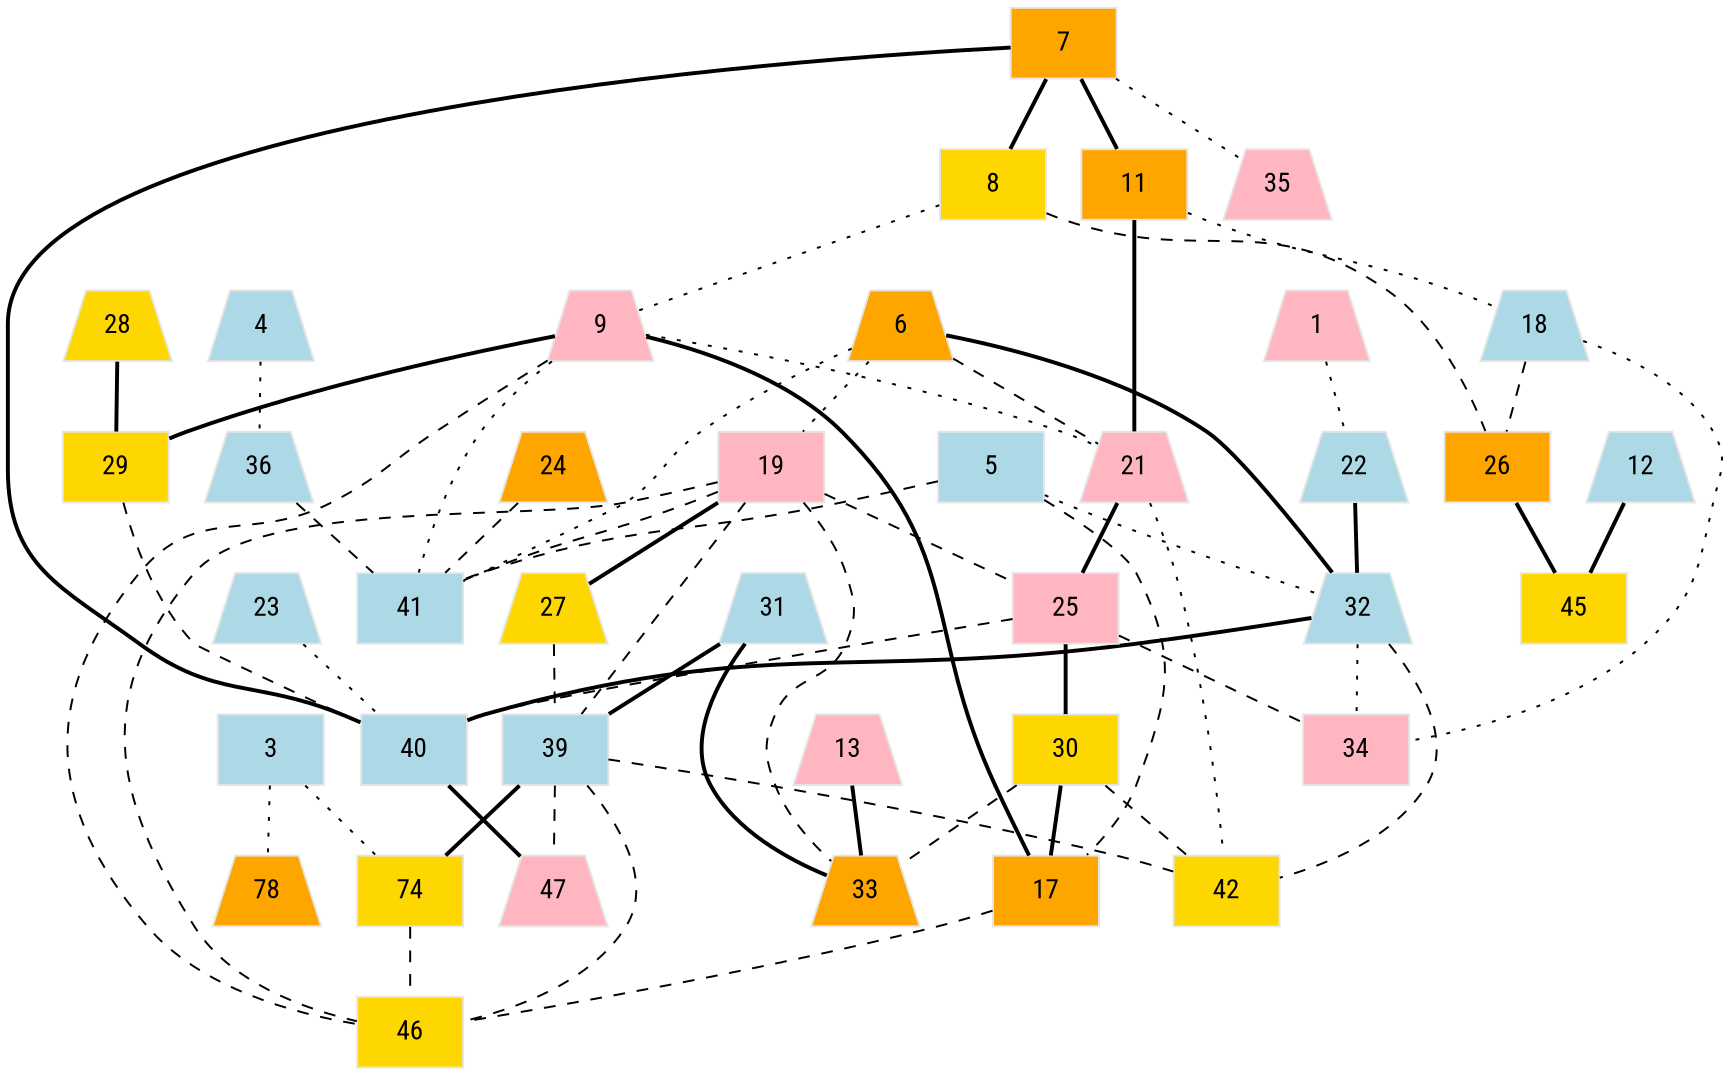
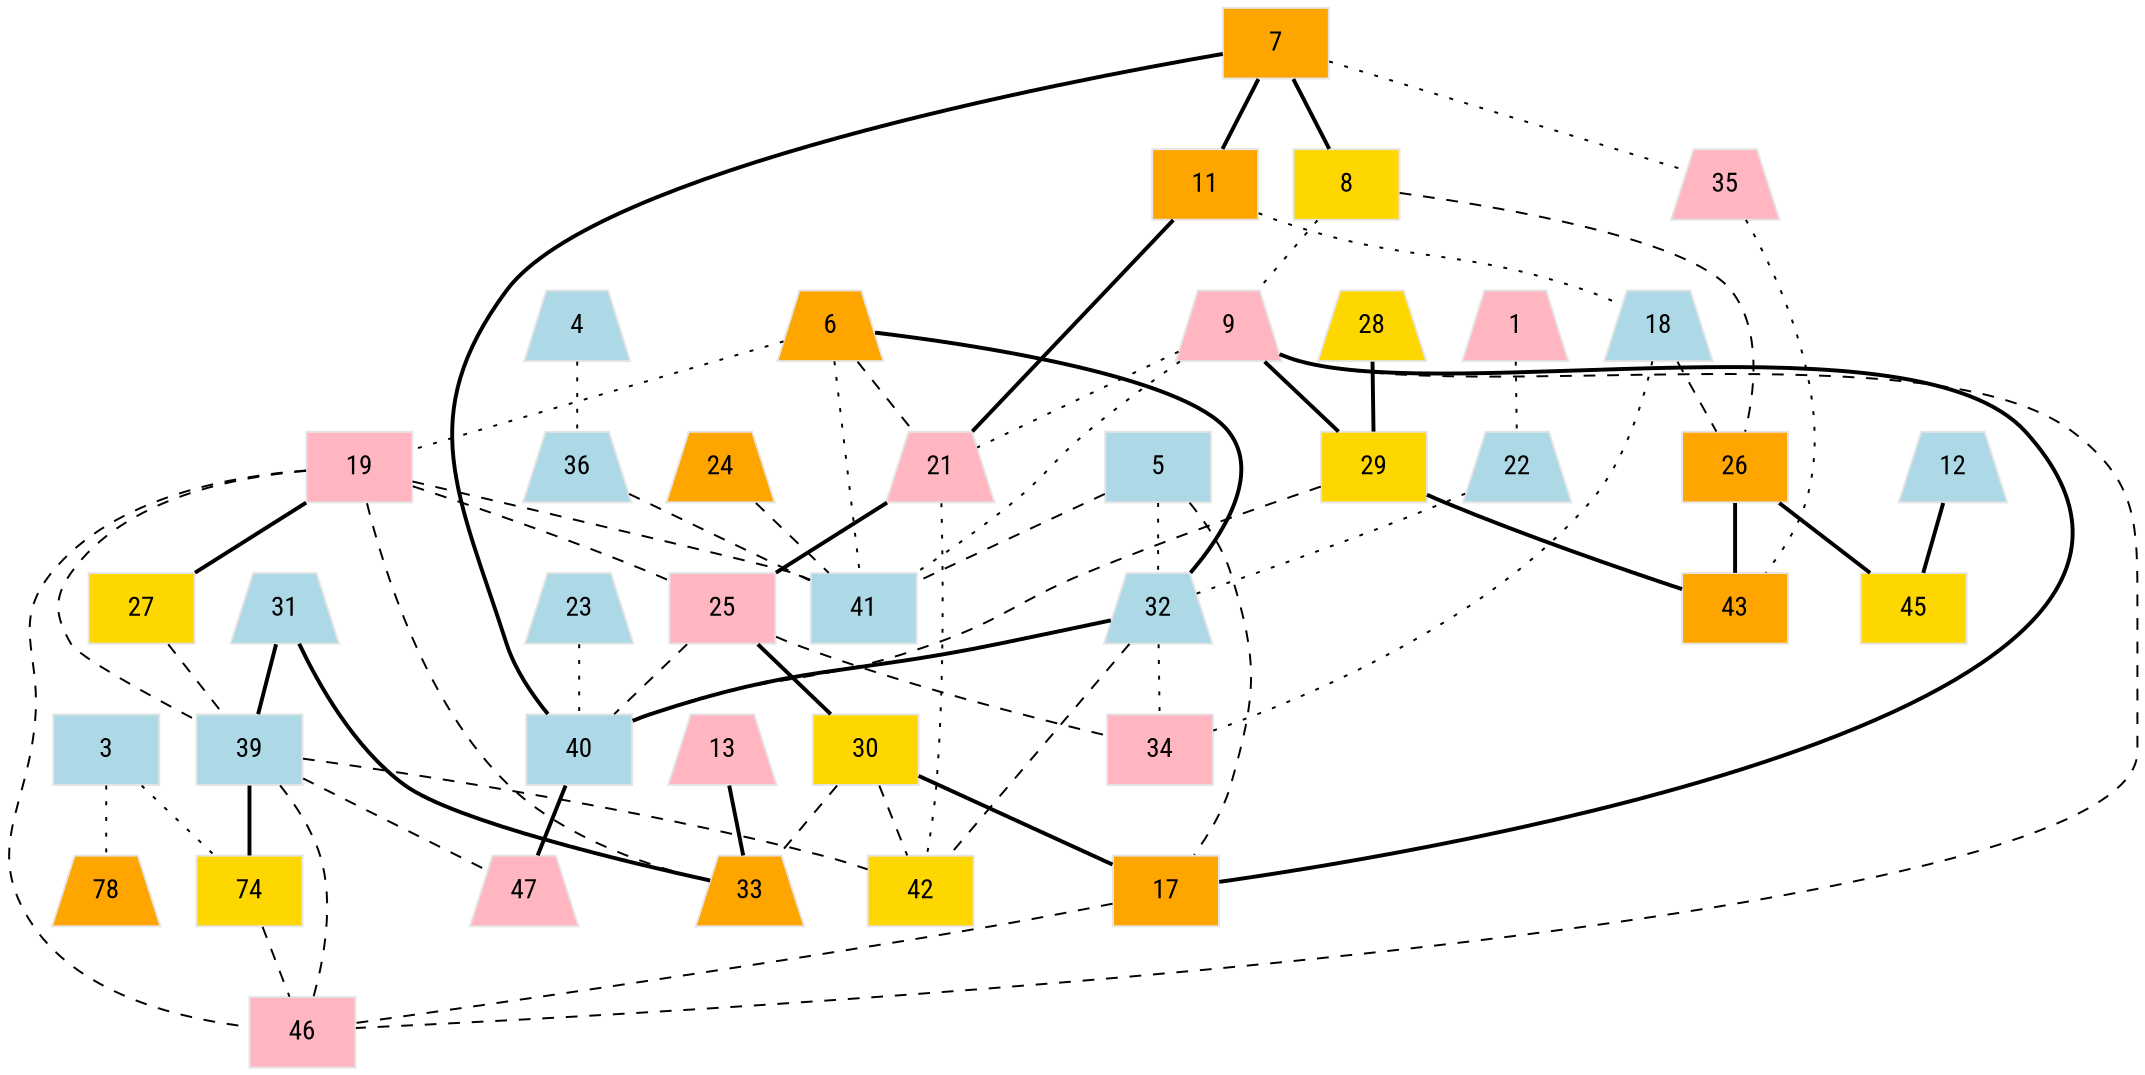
(1356, 538) -> (1332, 546)
(553, 608) -> (142, 608)
none -> (1735, 608)
(410, 1032) -> (302, 1032)
